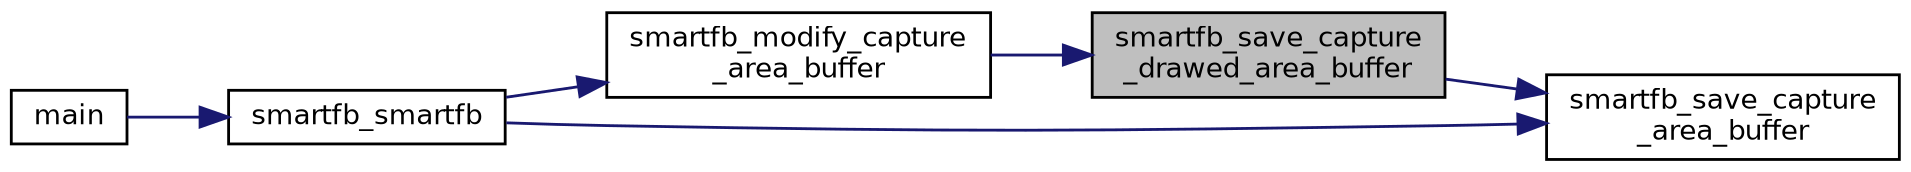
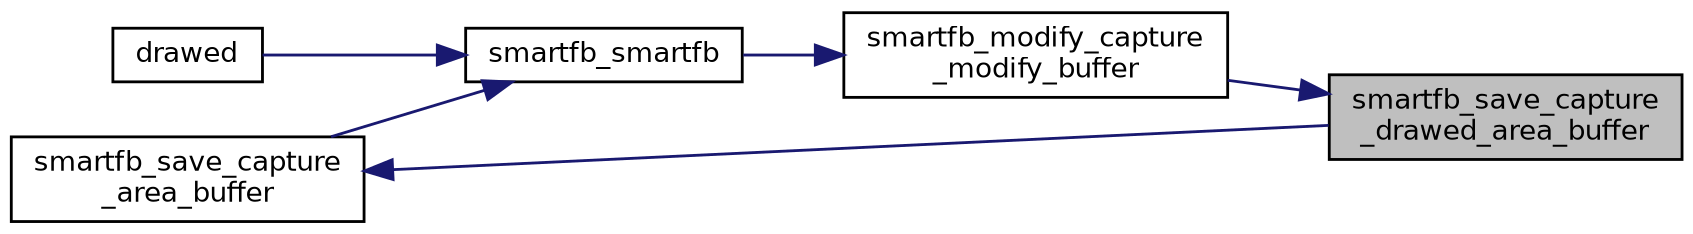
(799, 55) -> (1036, 55)
(69, 117) -> (188, 55)
(1012, 130) -> (408, 113)
